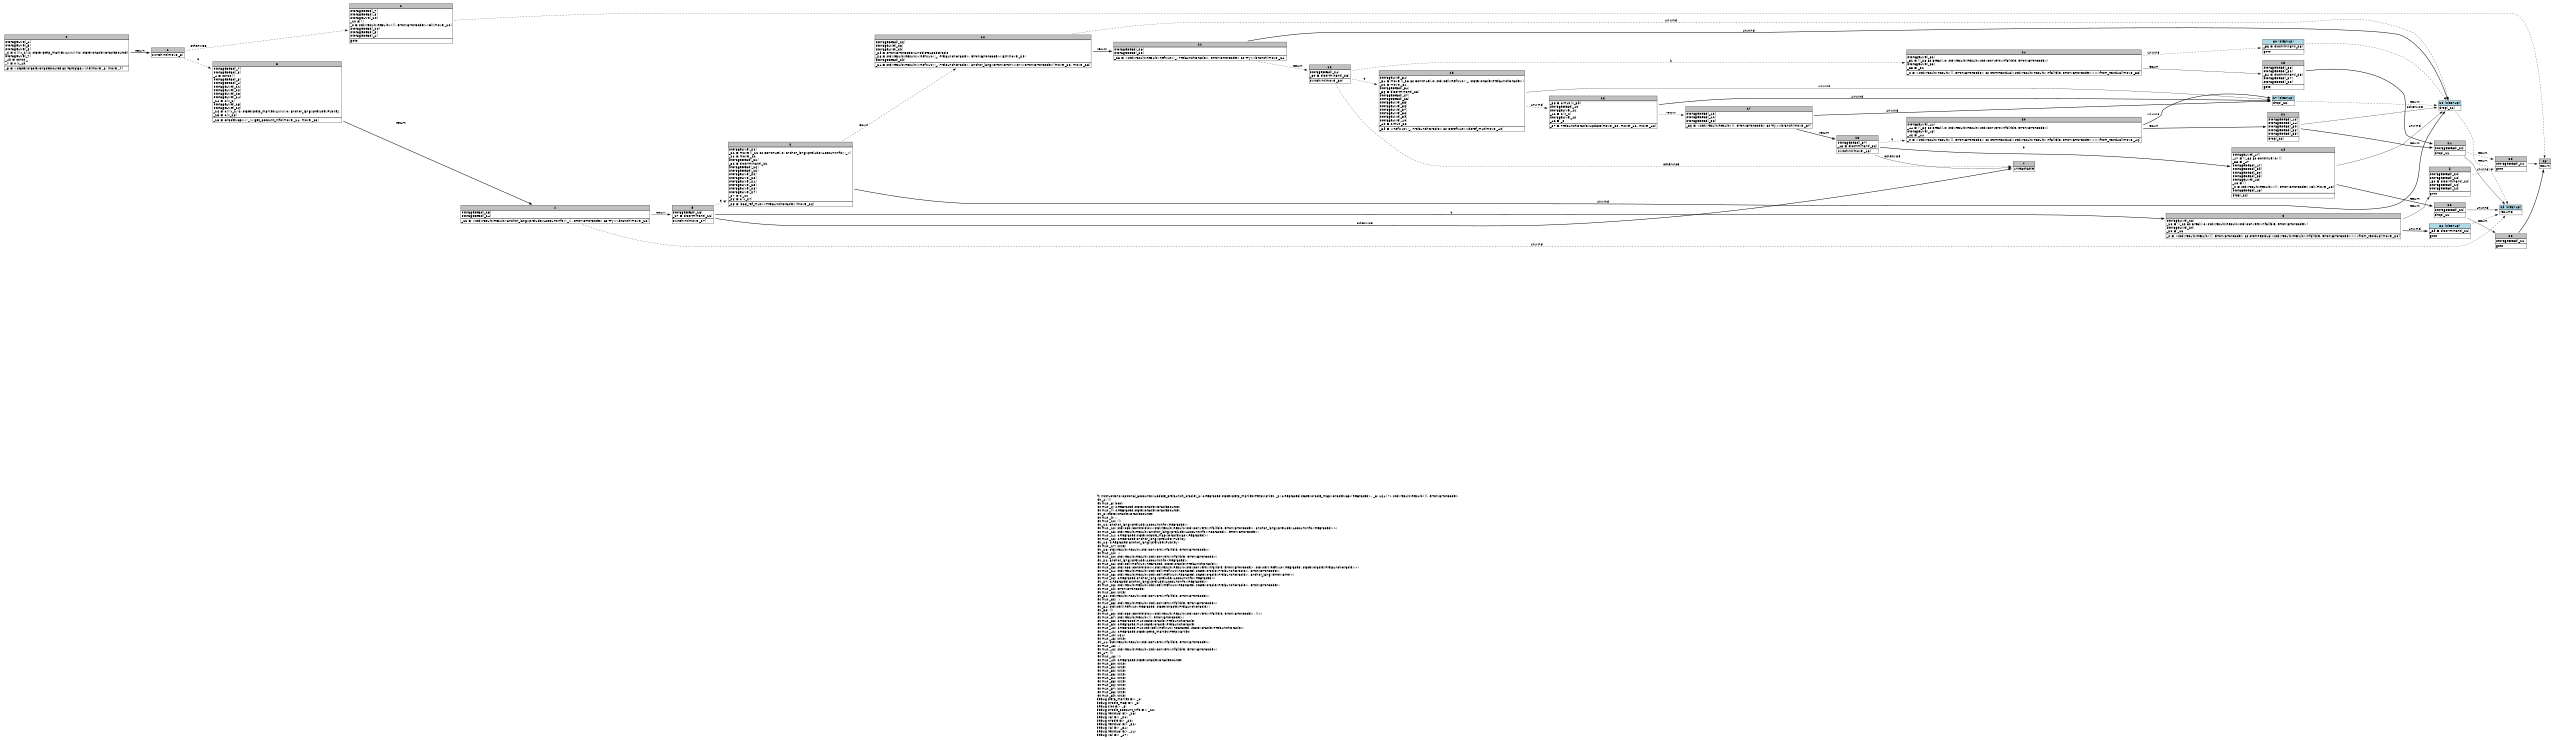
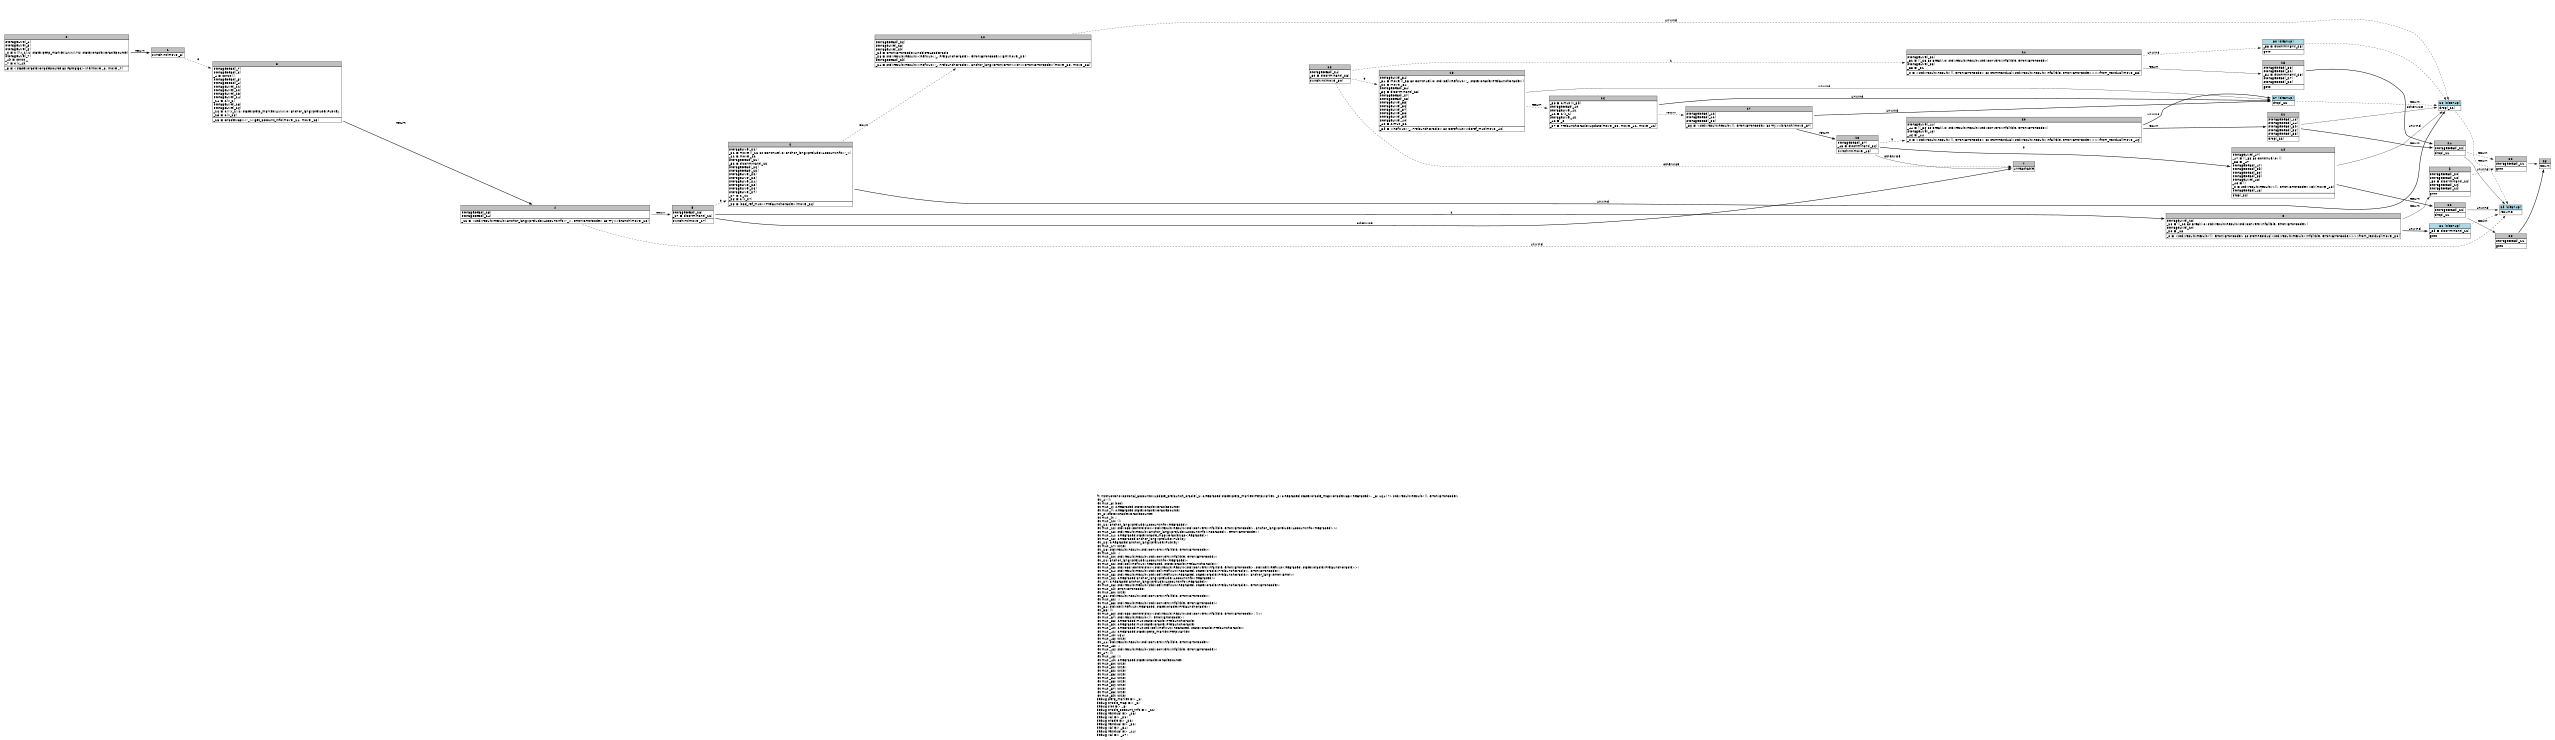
(401, 24) -> none
(1200, 51) -> none
(1537, 105) -> (1537, 105)
